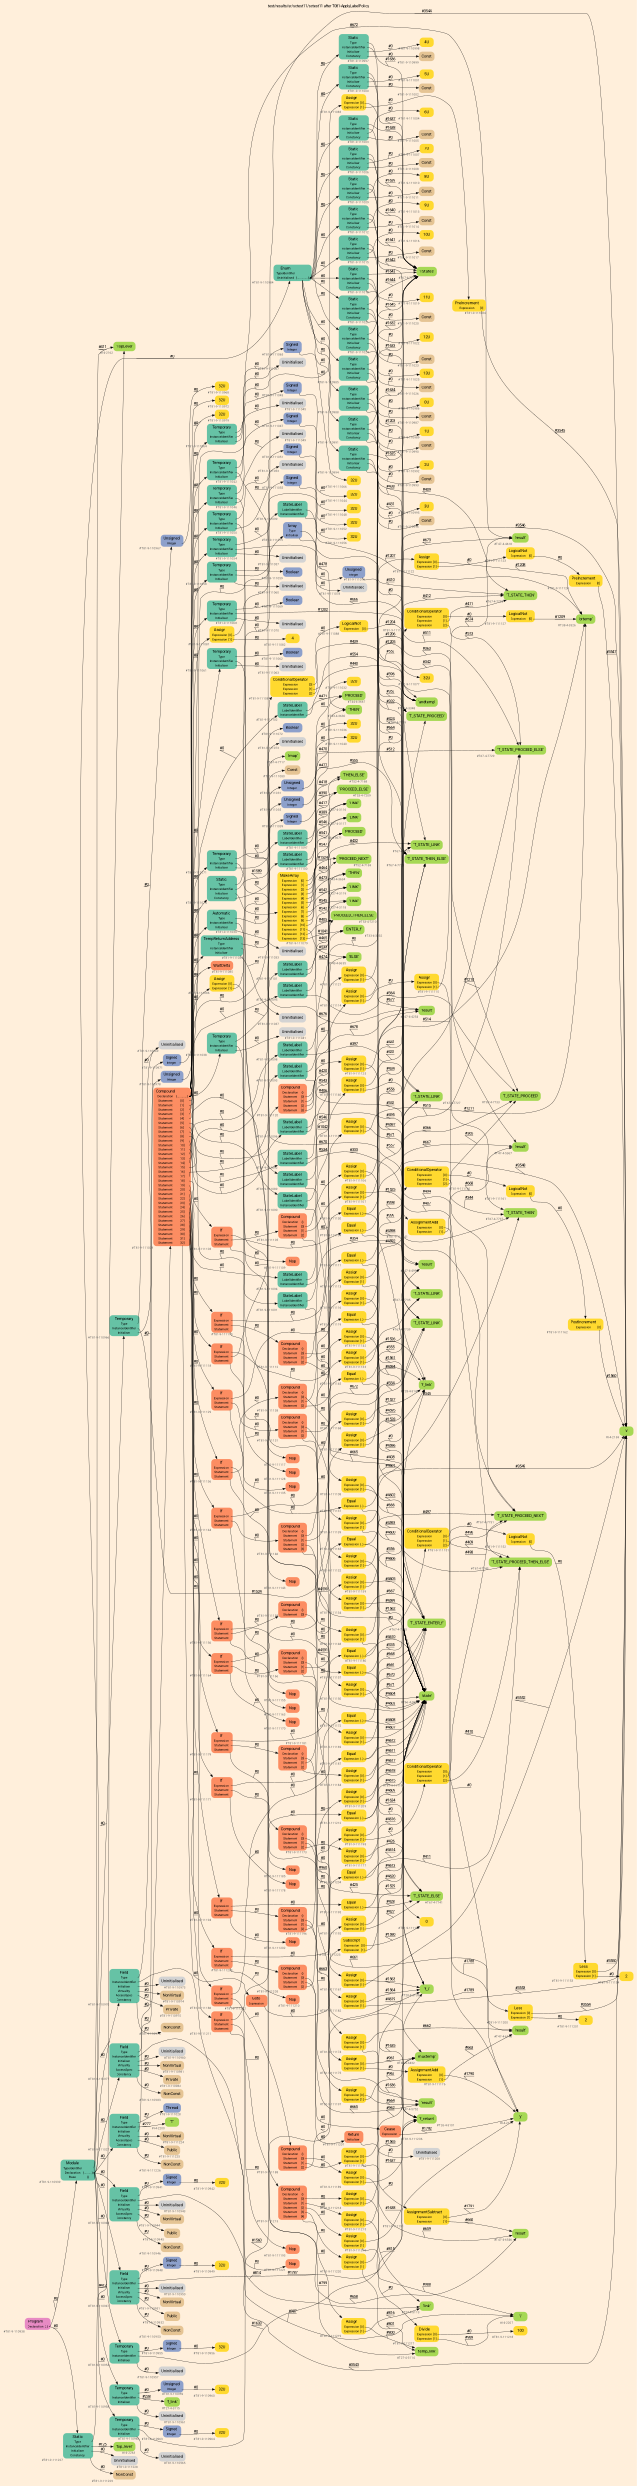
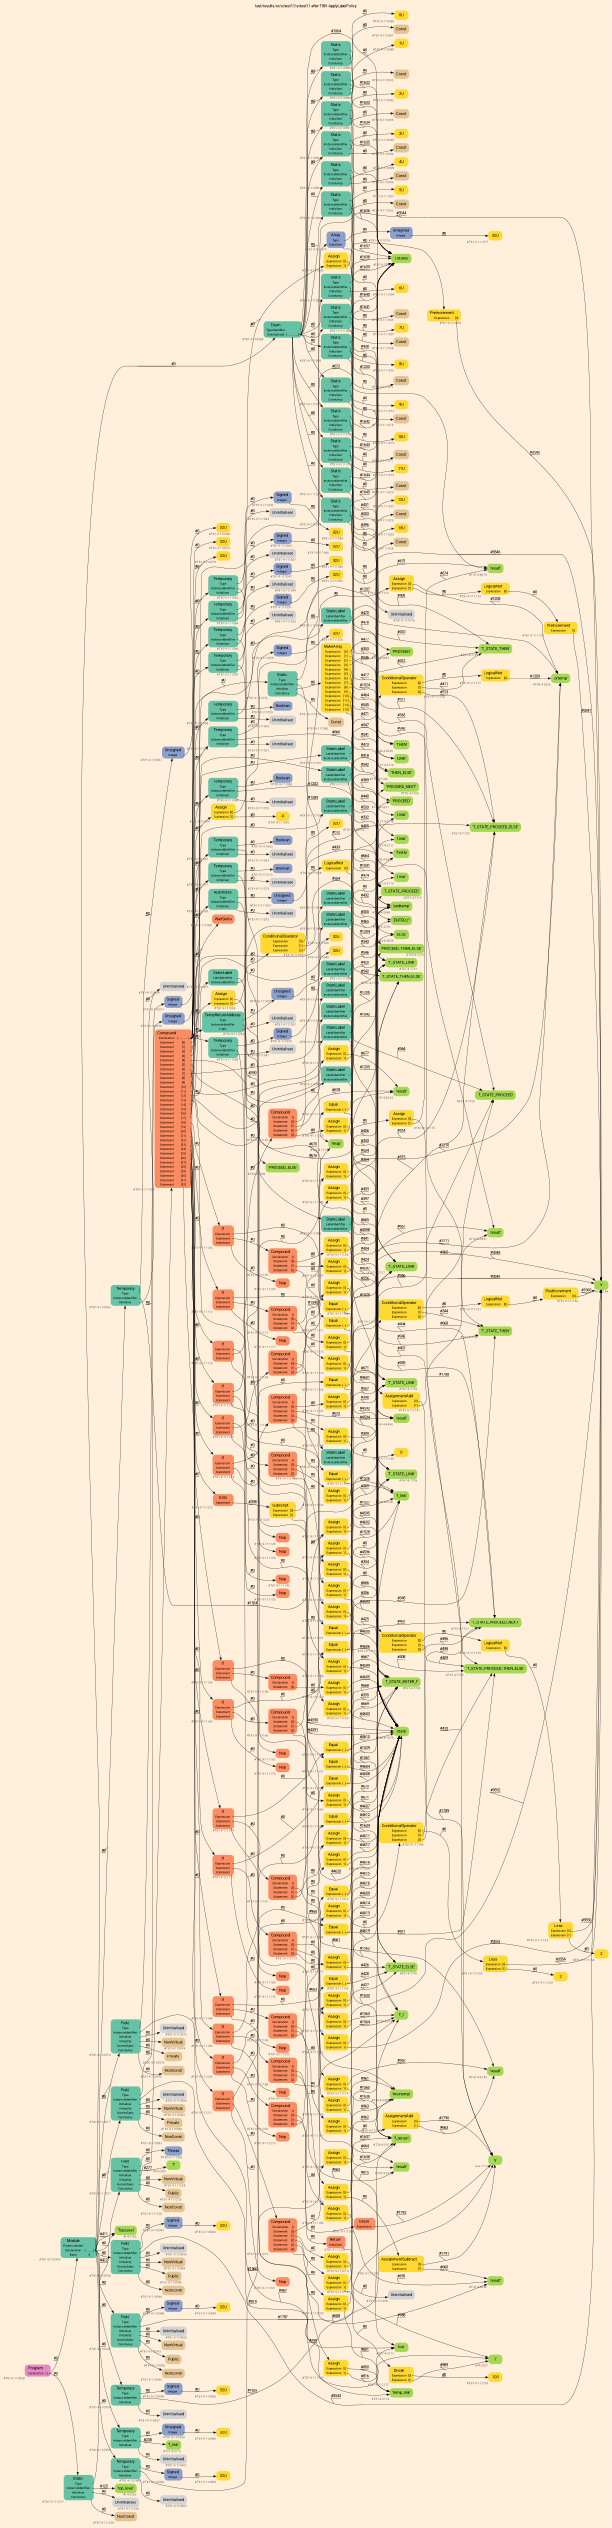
none -> (311, 53)
(319, 819) -> (369, 789)
(221, 953) -> (223, 1029)
(392, 1940) -> (306, 1320)
(256, 2004) -> (223, 1503)
(293, 2011) -> (252, 1502)
(73, 2168) -> (73, 2246)
